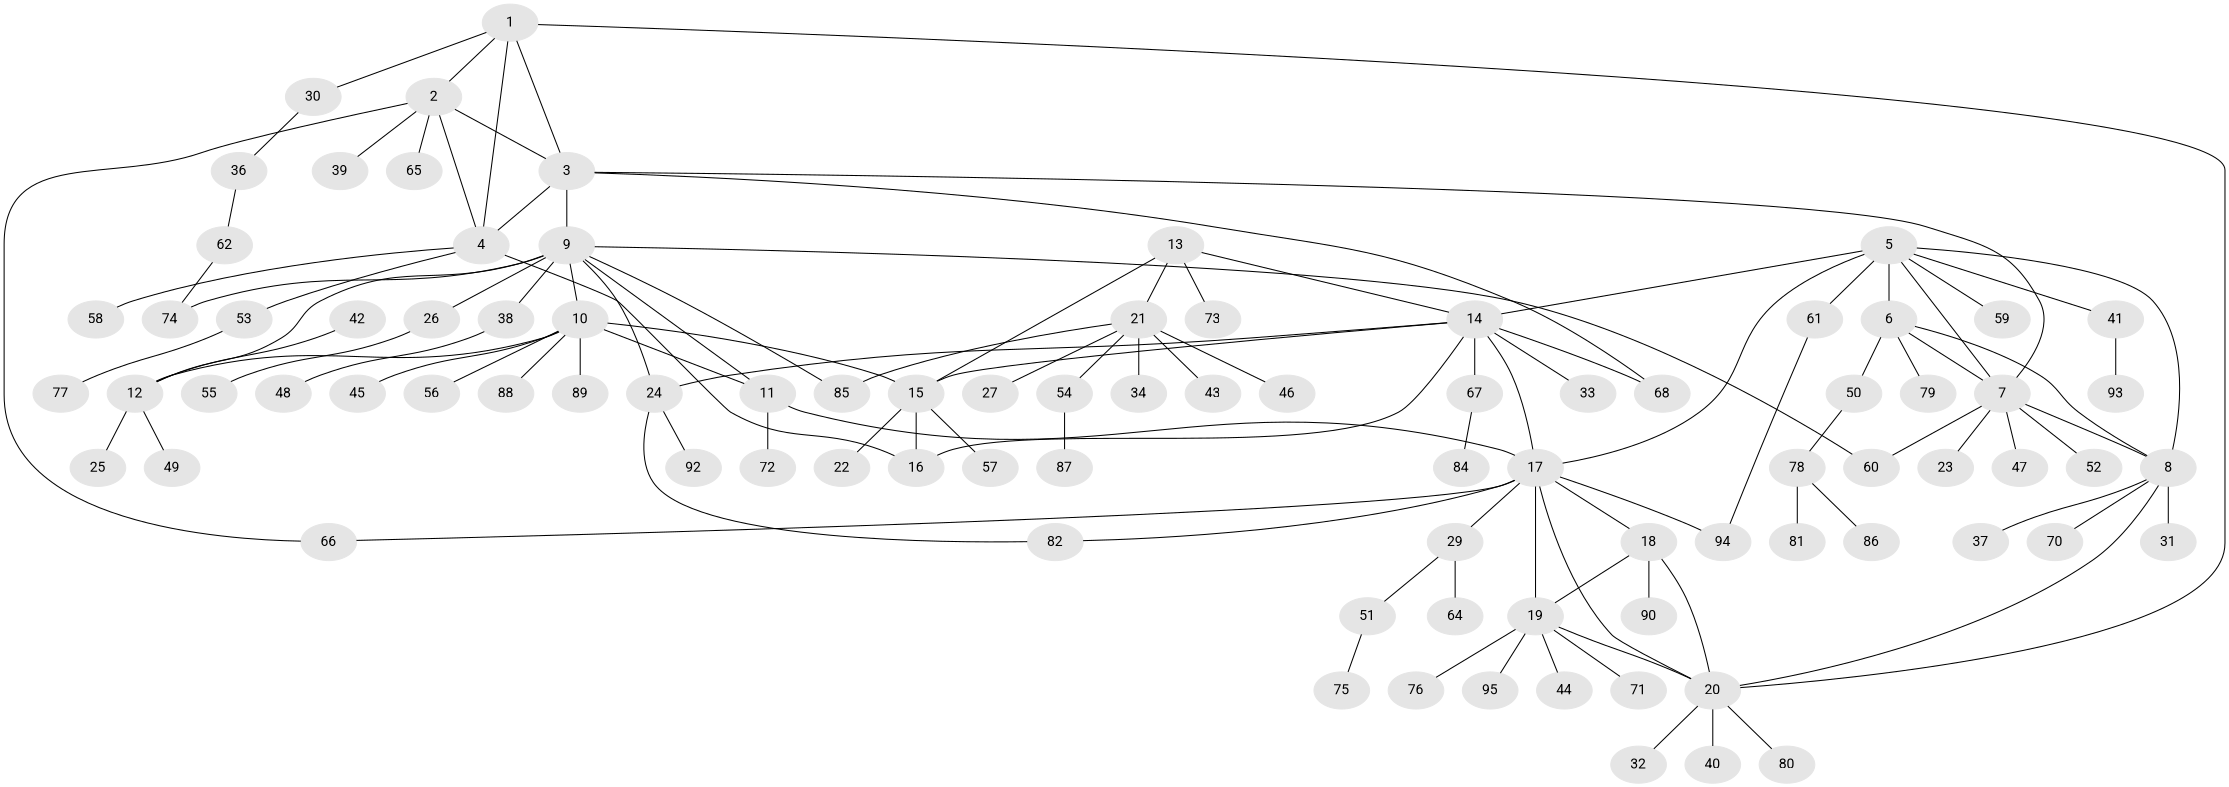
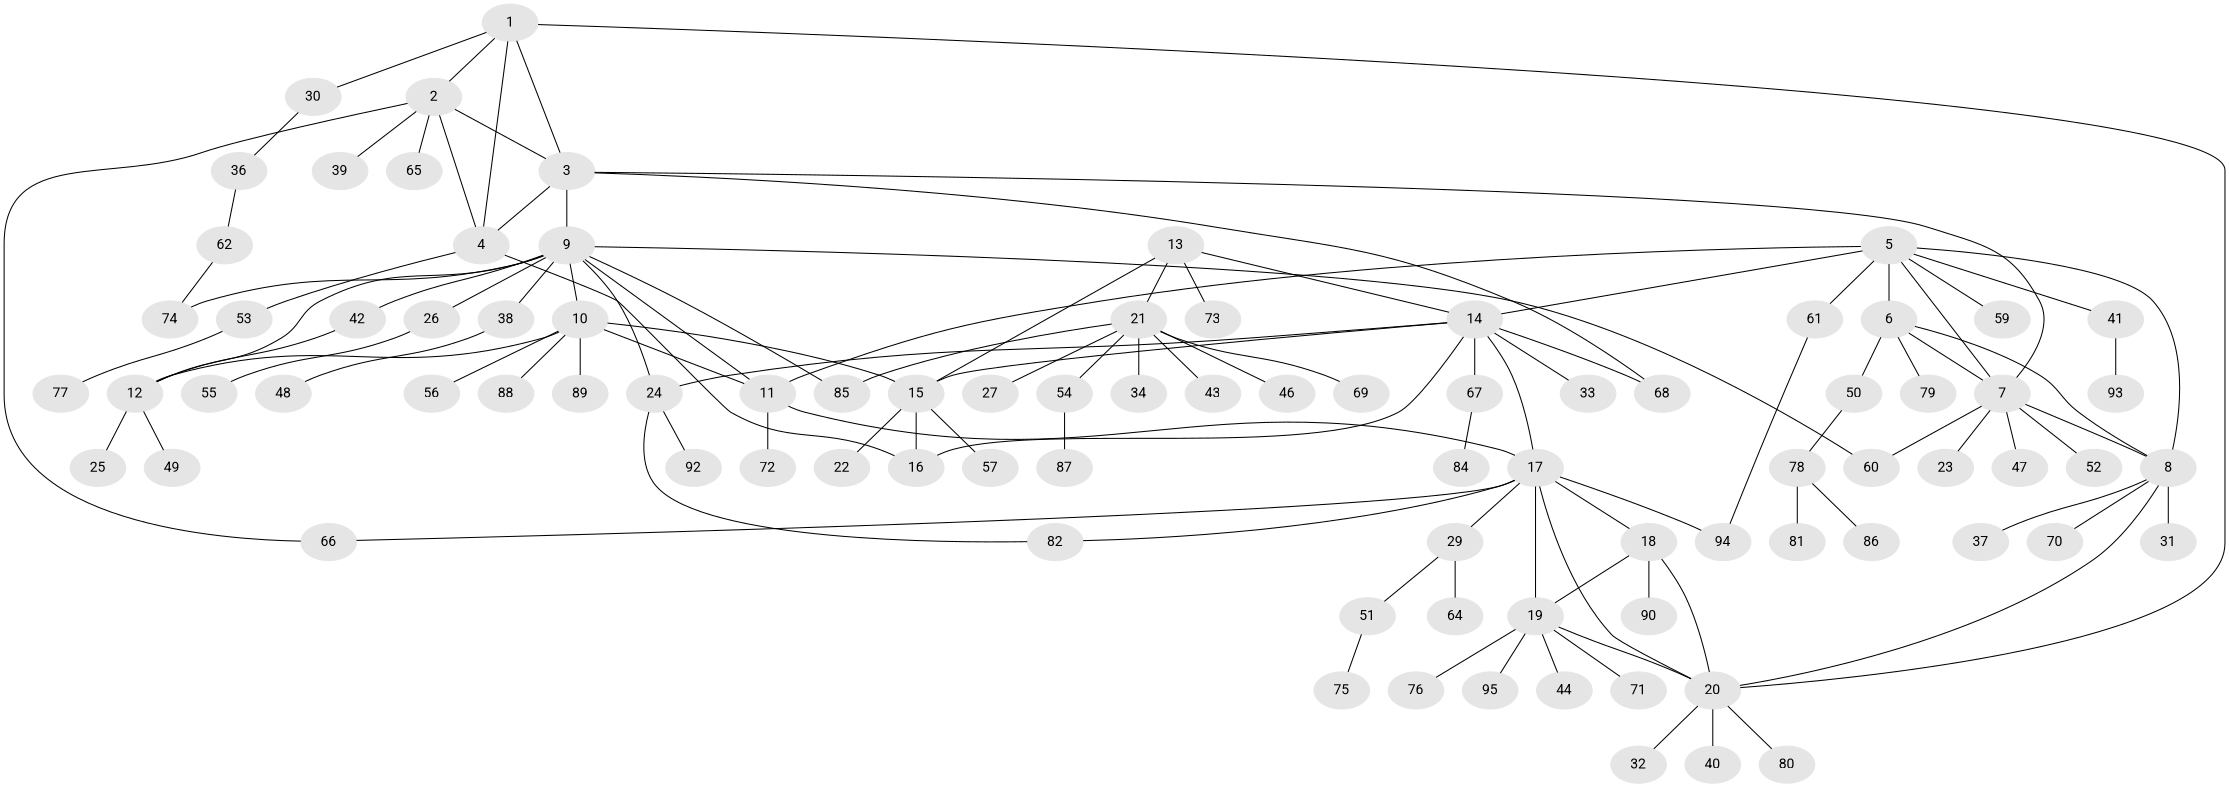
none -> (456, 281)
(96, 319) -> none
(1734, 371) -> (1346, 272)
(358, 394) -> none
none -> (1361, 394)
